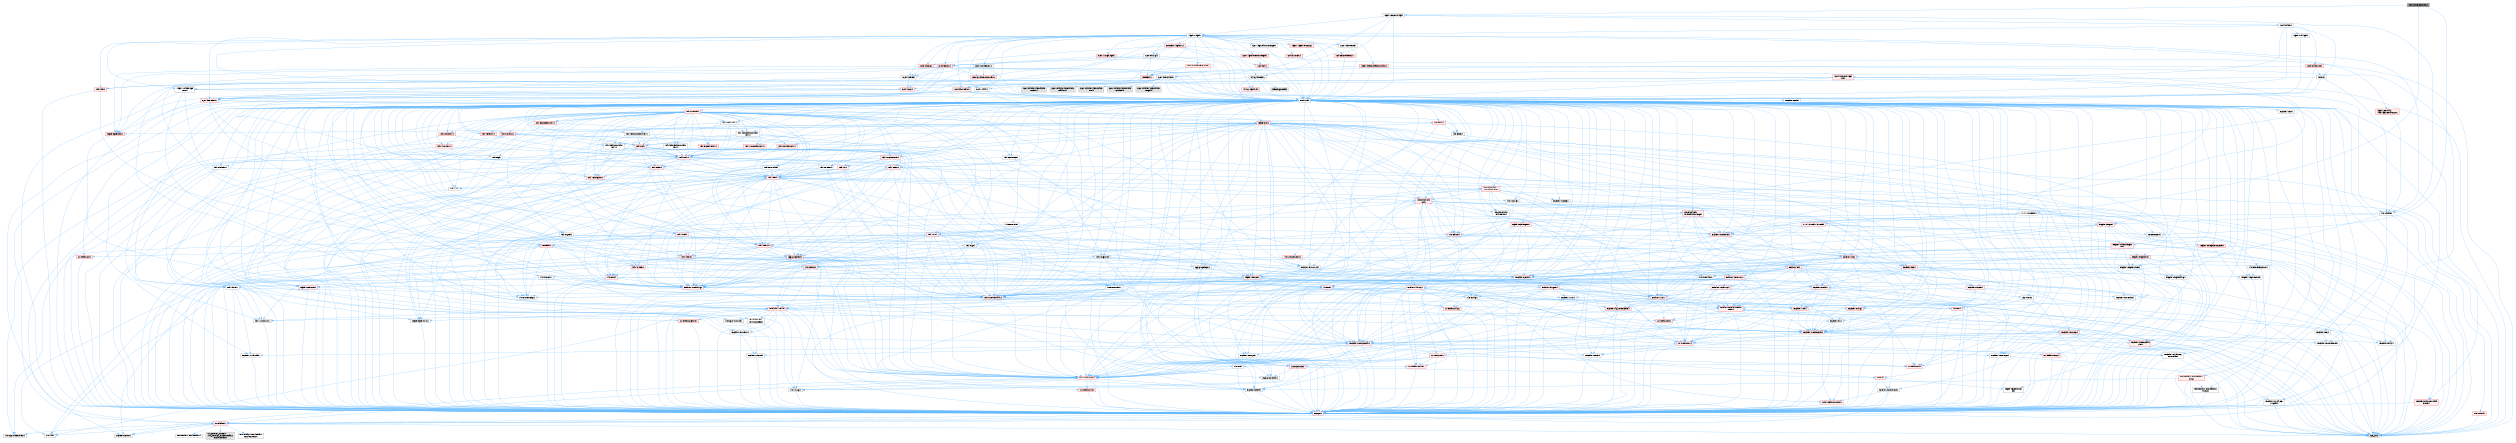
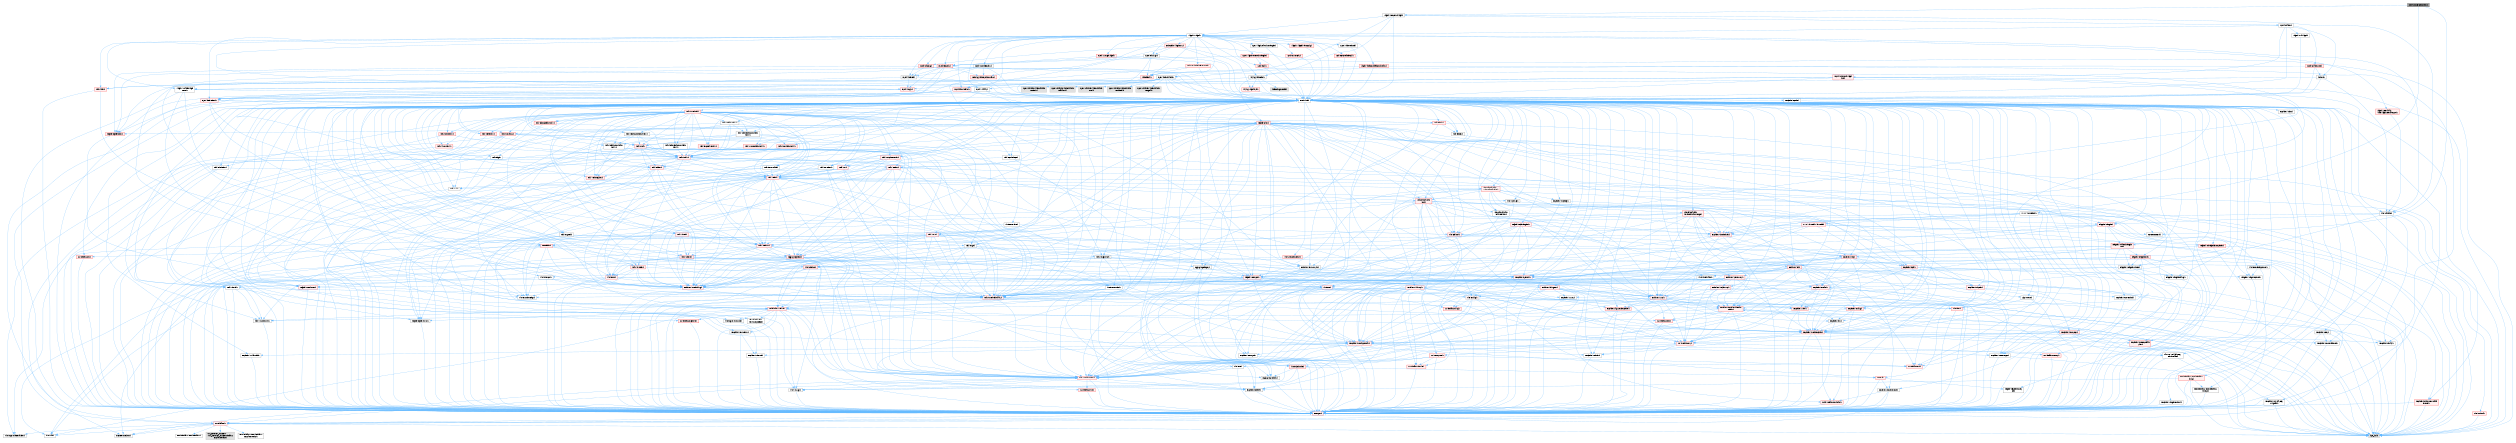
(244, 320) -> none
(1219, 355) -> (655, 402)
(2173, 356) -> (2173, 356)
none -> (2172, 402)
